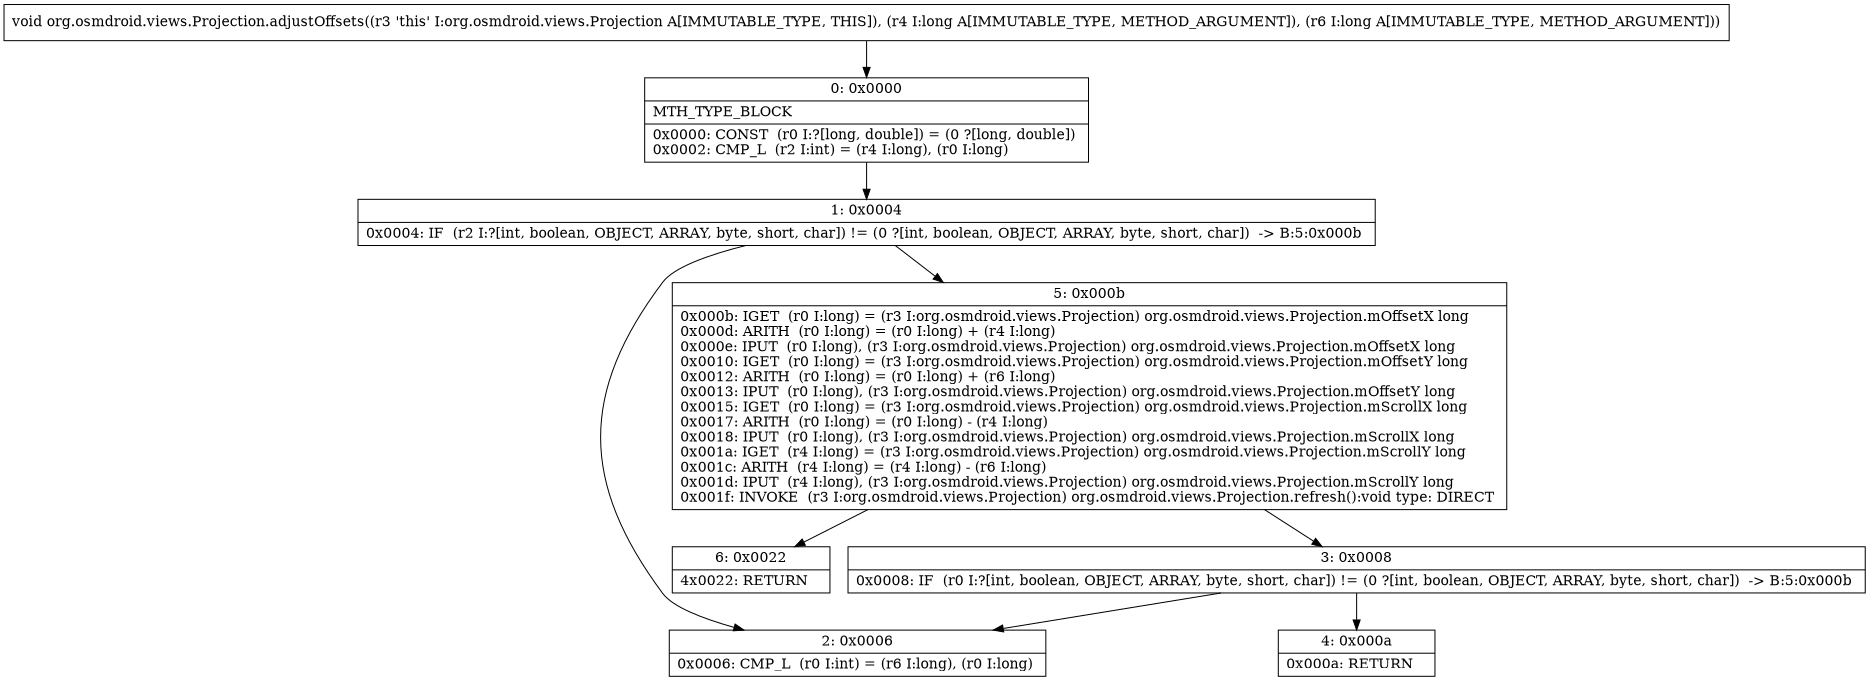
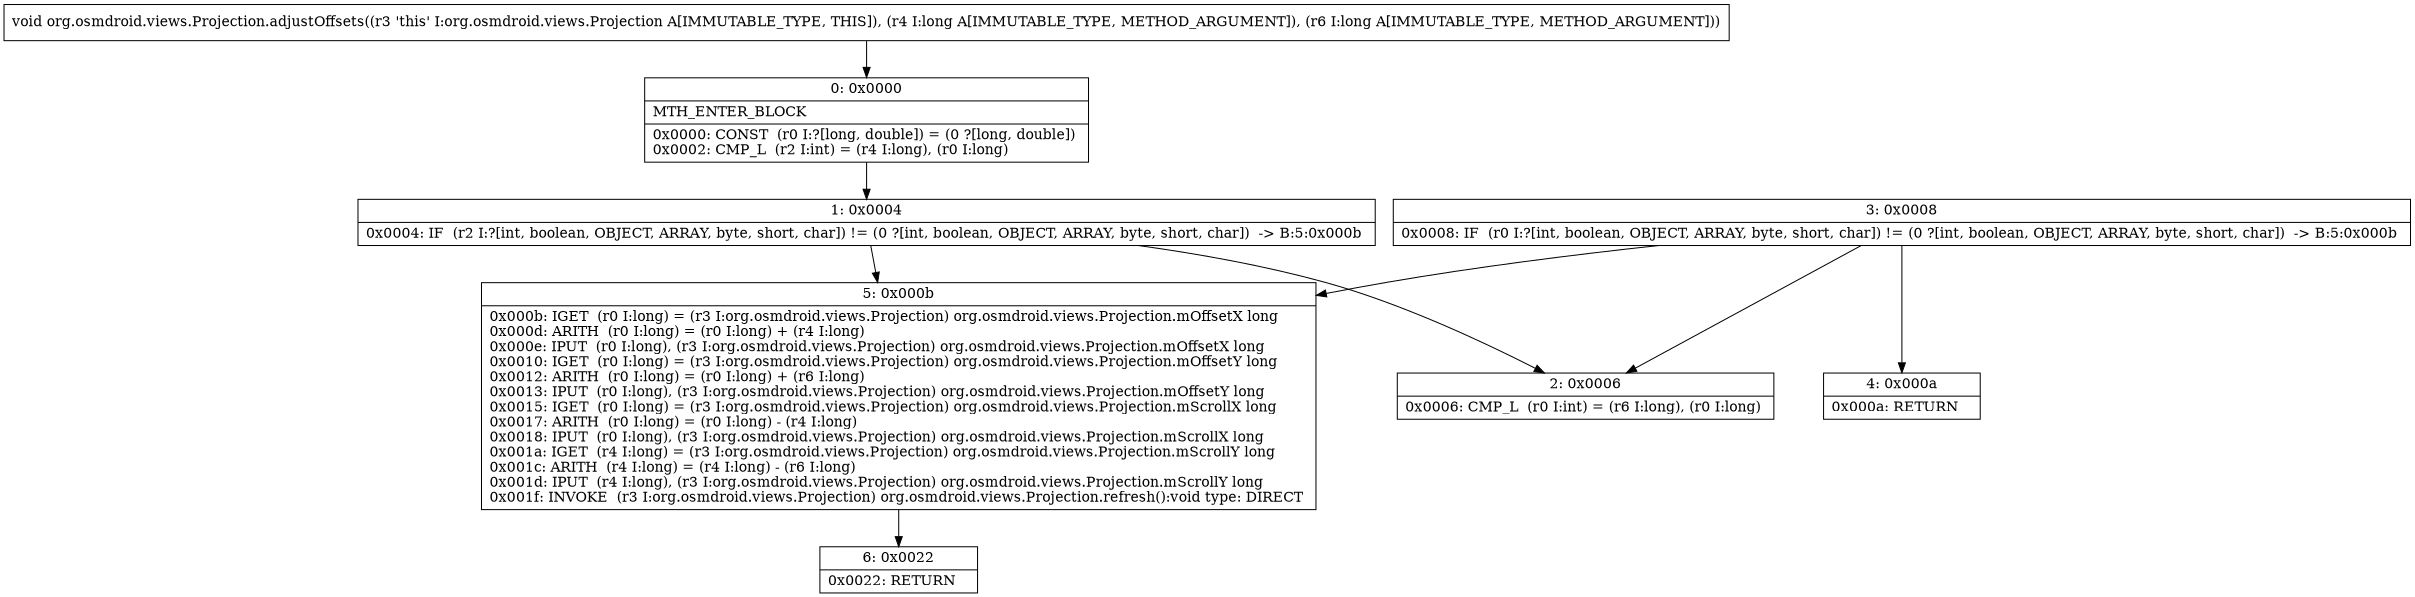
(722, 112) -> (730, 112)
(1289, 526) -> (1492, 266)
(751, 581) -> (899, 581)
